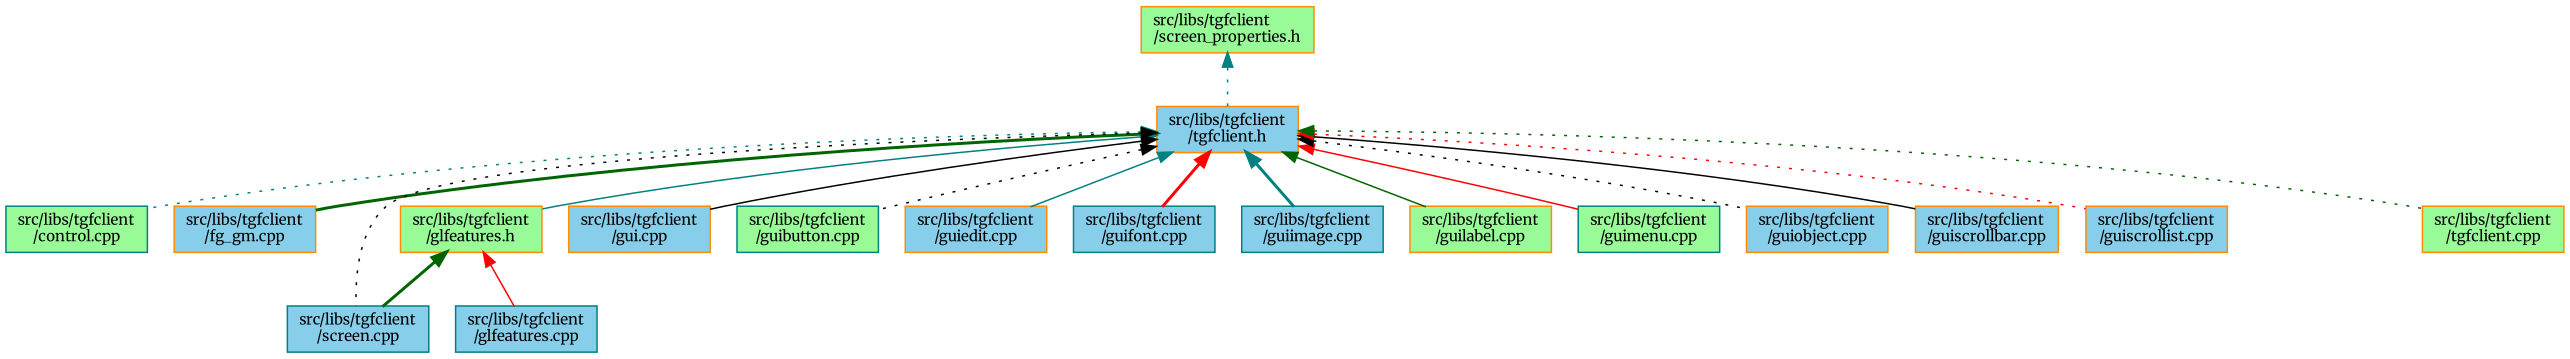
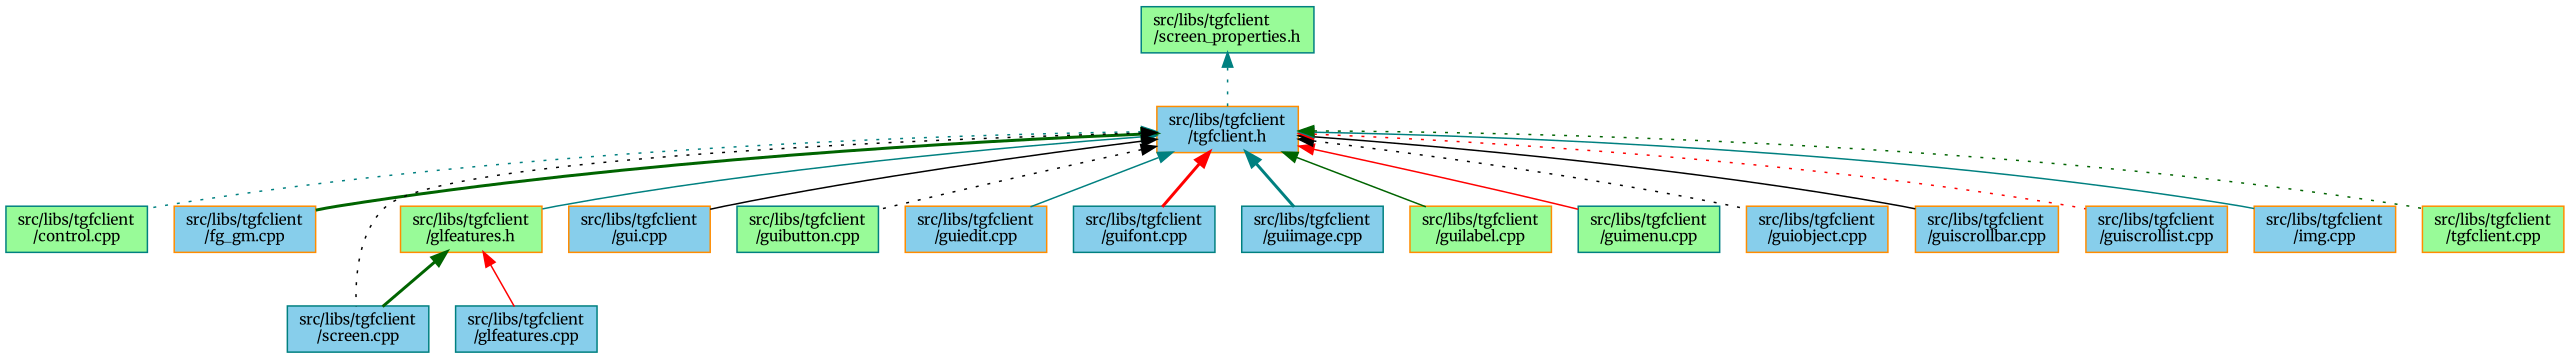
(1228, 30) -> (1228, 30)
none -> (2325, 229)
